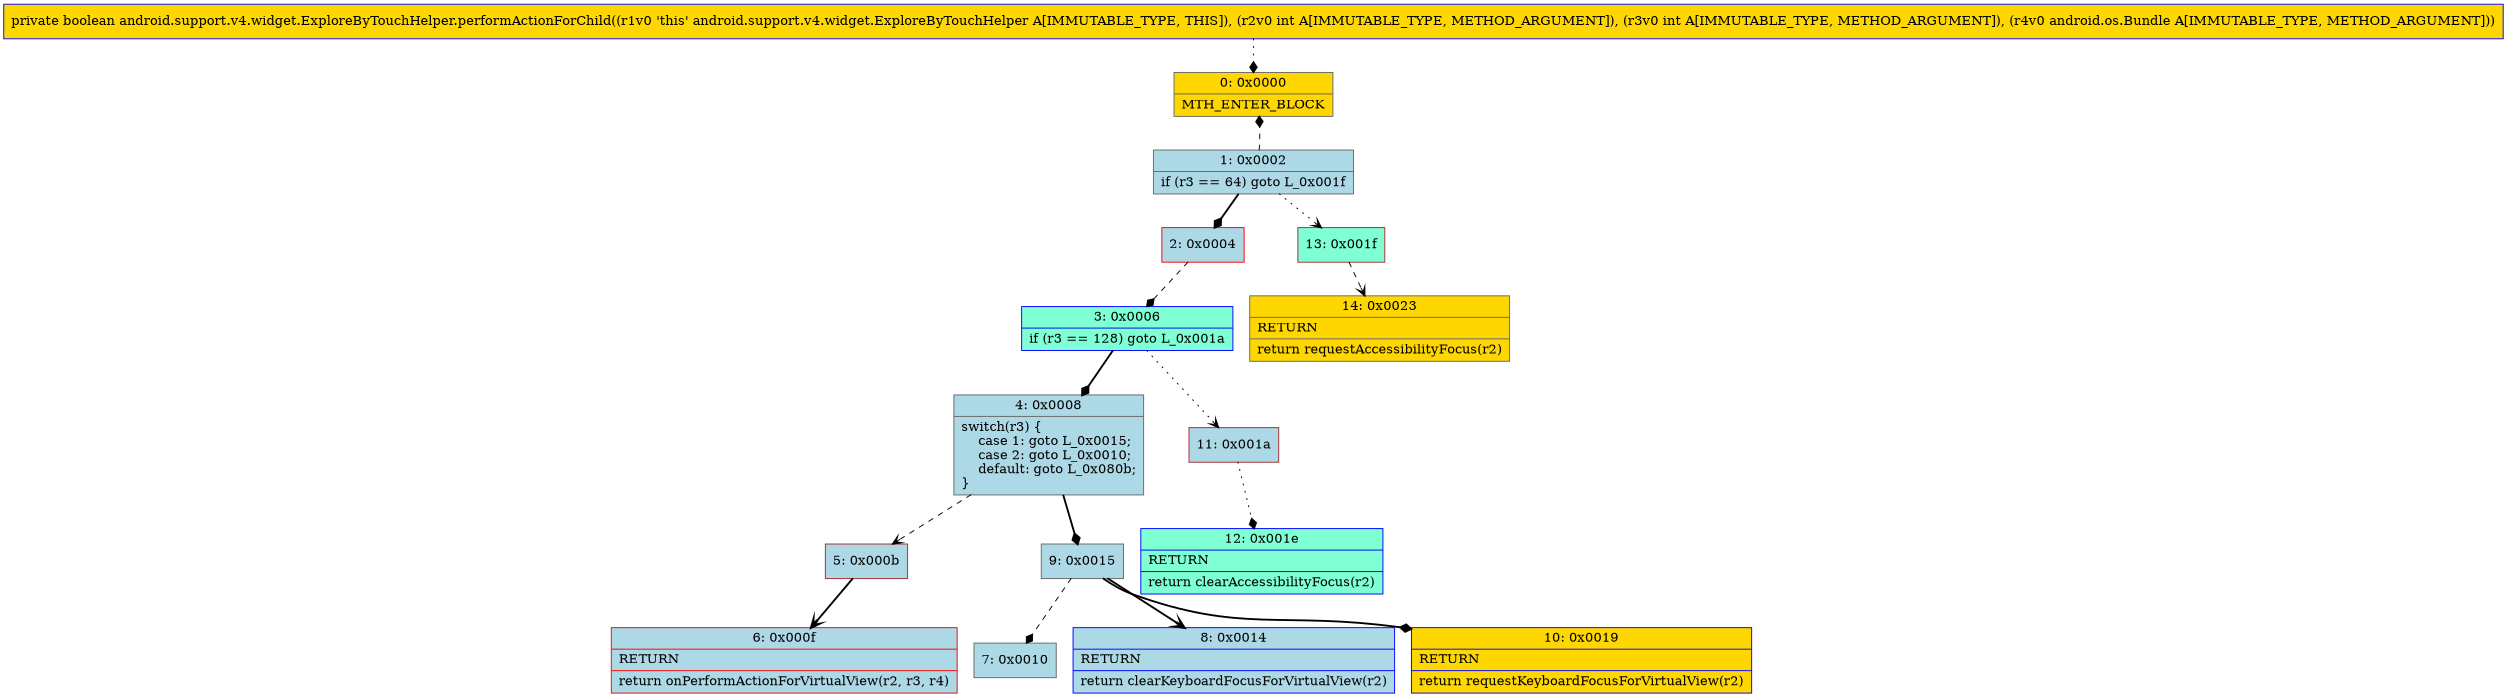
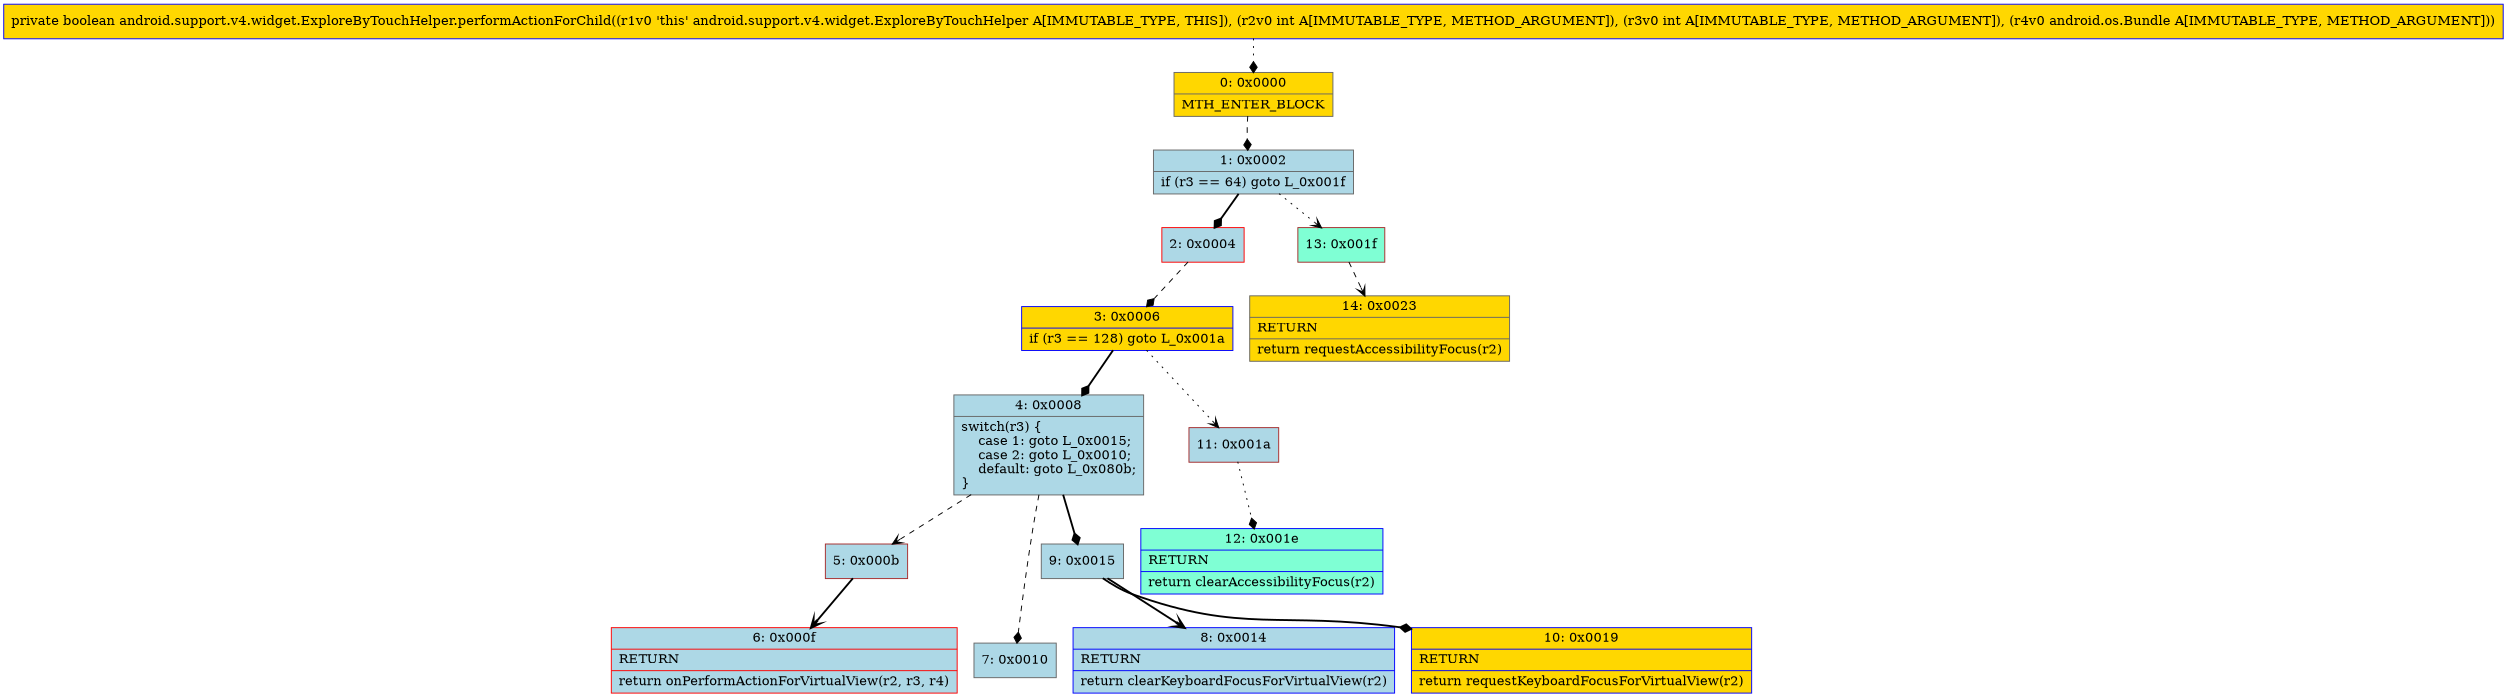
(1260, 139) -> (1247, 128)
(1127, 329) -> (1127, 329)
(1052, 606) -> (1028, 563)
